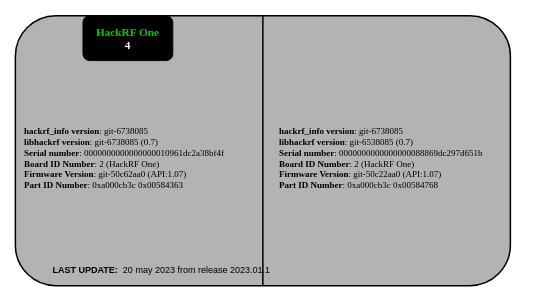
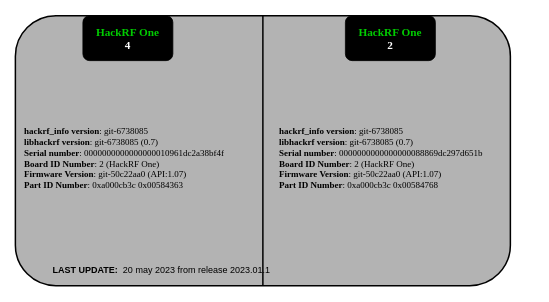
none -> (390, 38)
(137, 158) -> (137, 158)
(392, 158) -> (392, 158)
